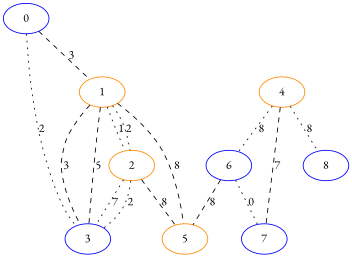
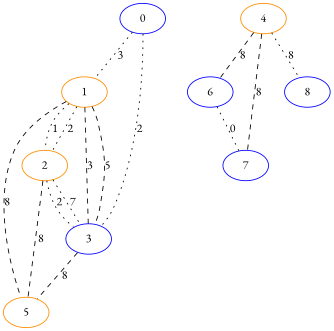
(64, 55) -> (114, 55)
(255, 129) -> (237, 55)
(277, 166) -> (259, 92)
(207, 202) -> (57, 276)
